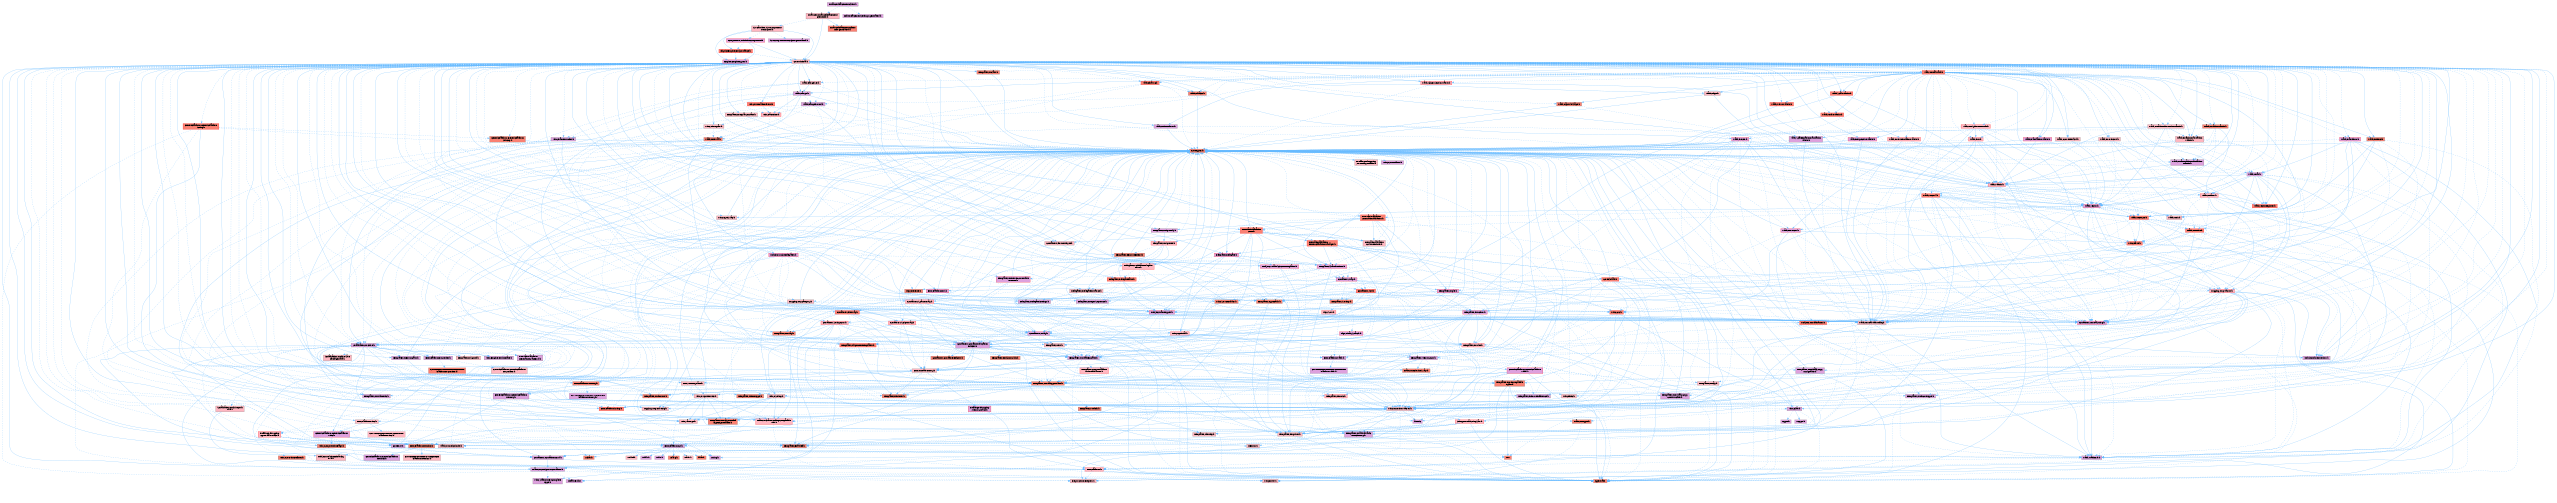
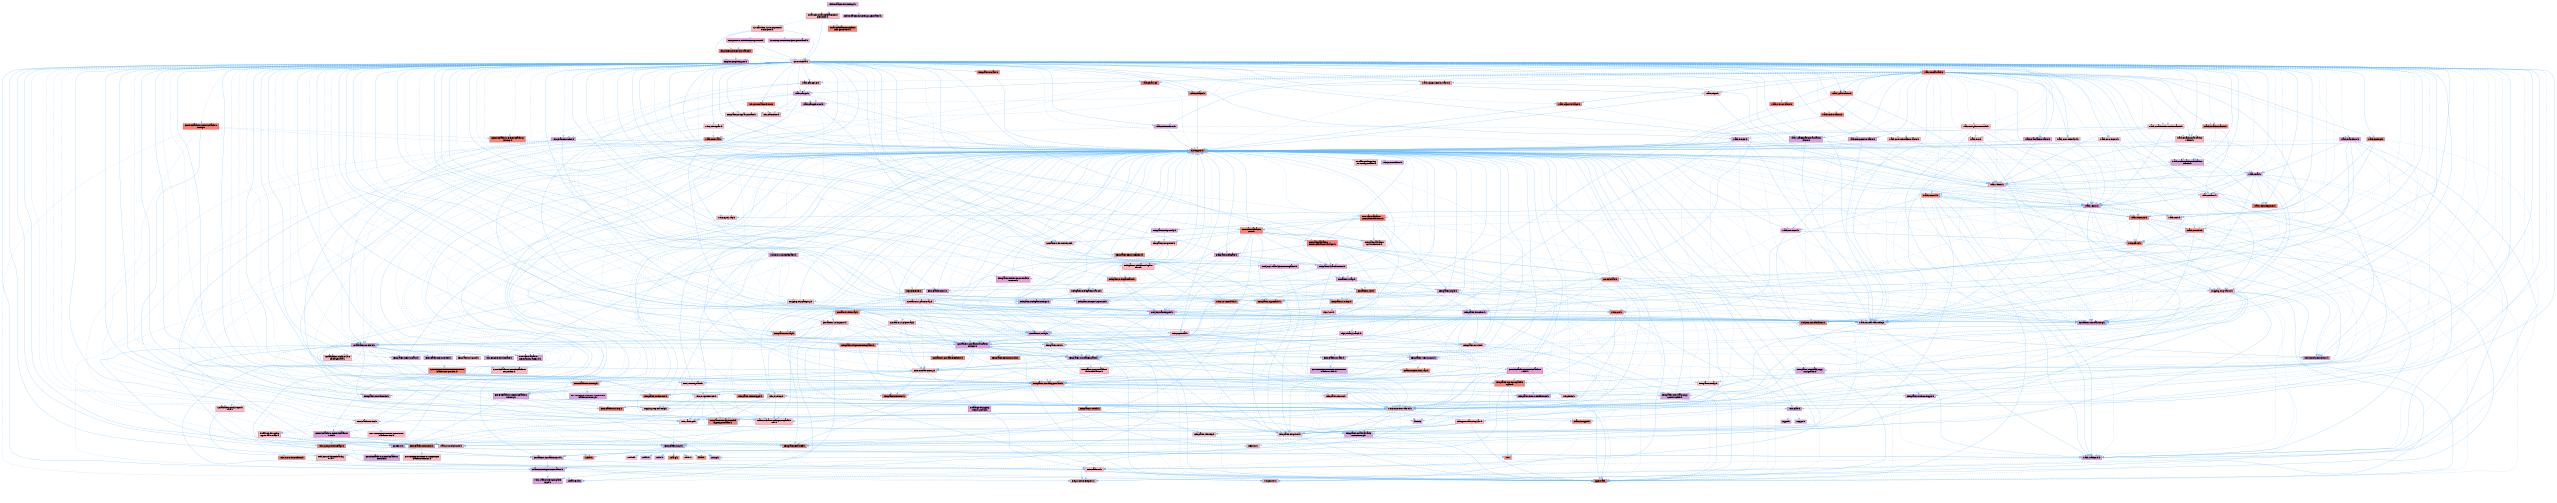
(843, 4) -> (843, 4)
(1000, 318) -> (873, 302)
